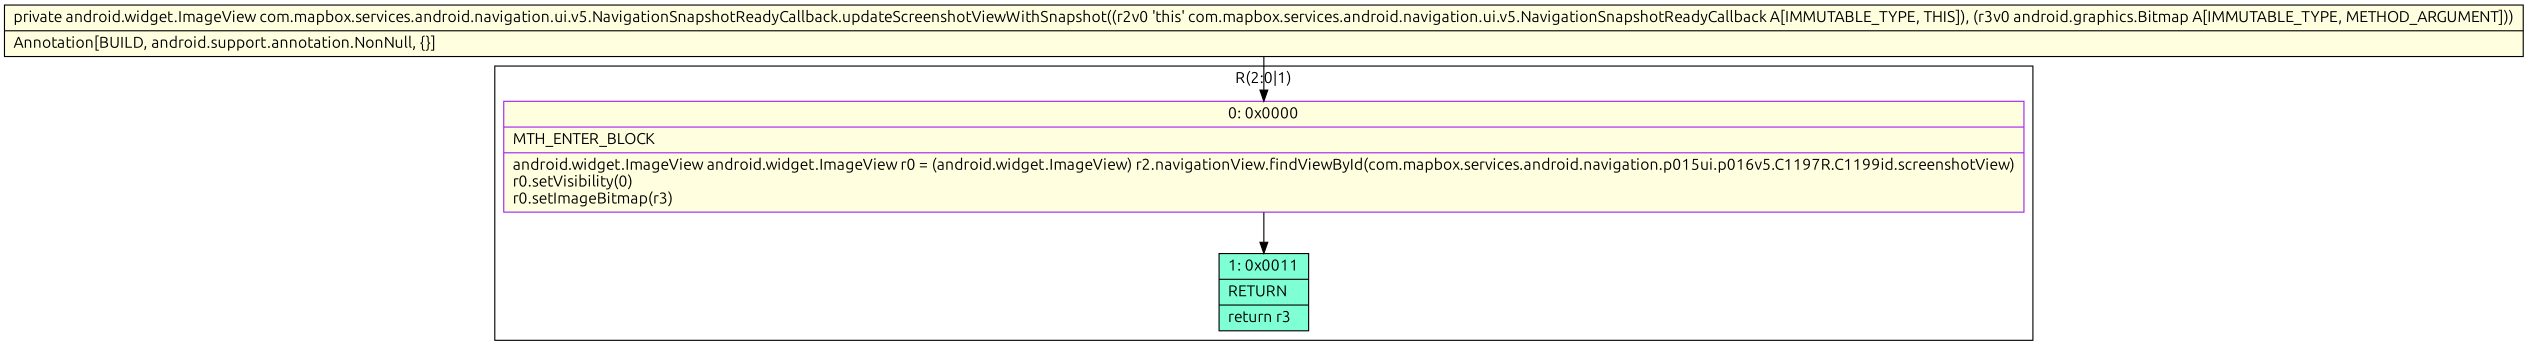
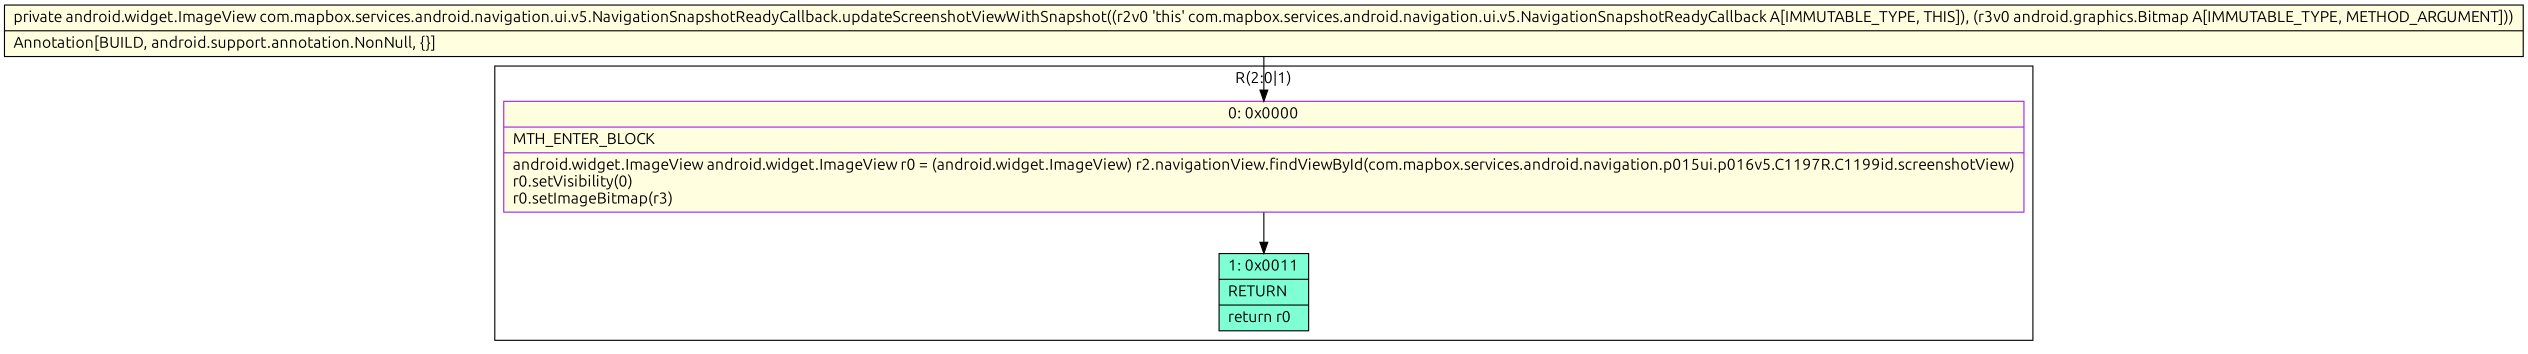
(1260, 317) -> (1260, 317)
